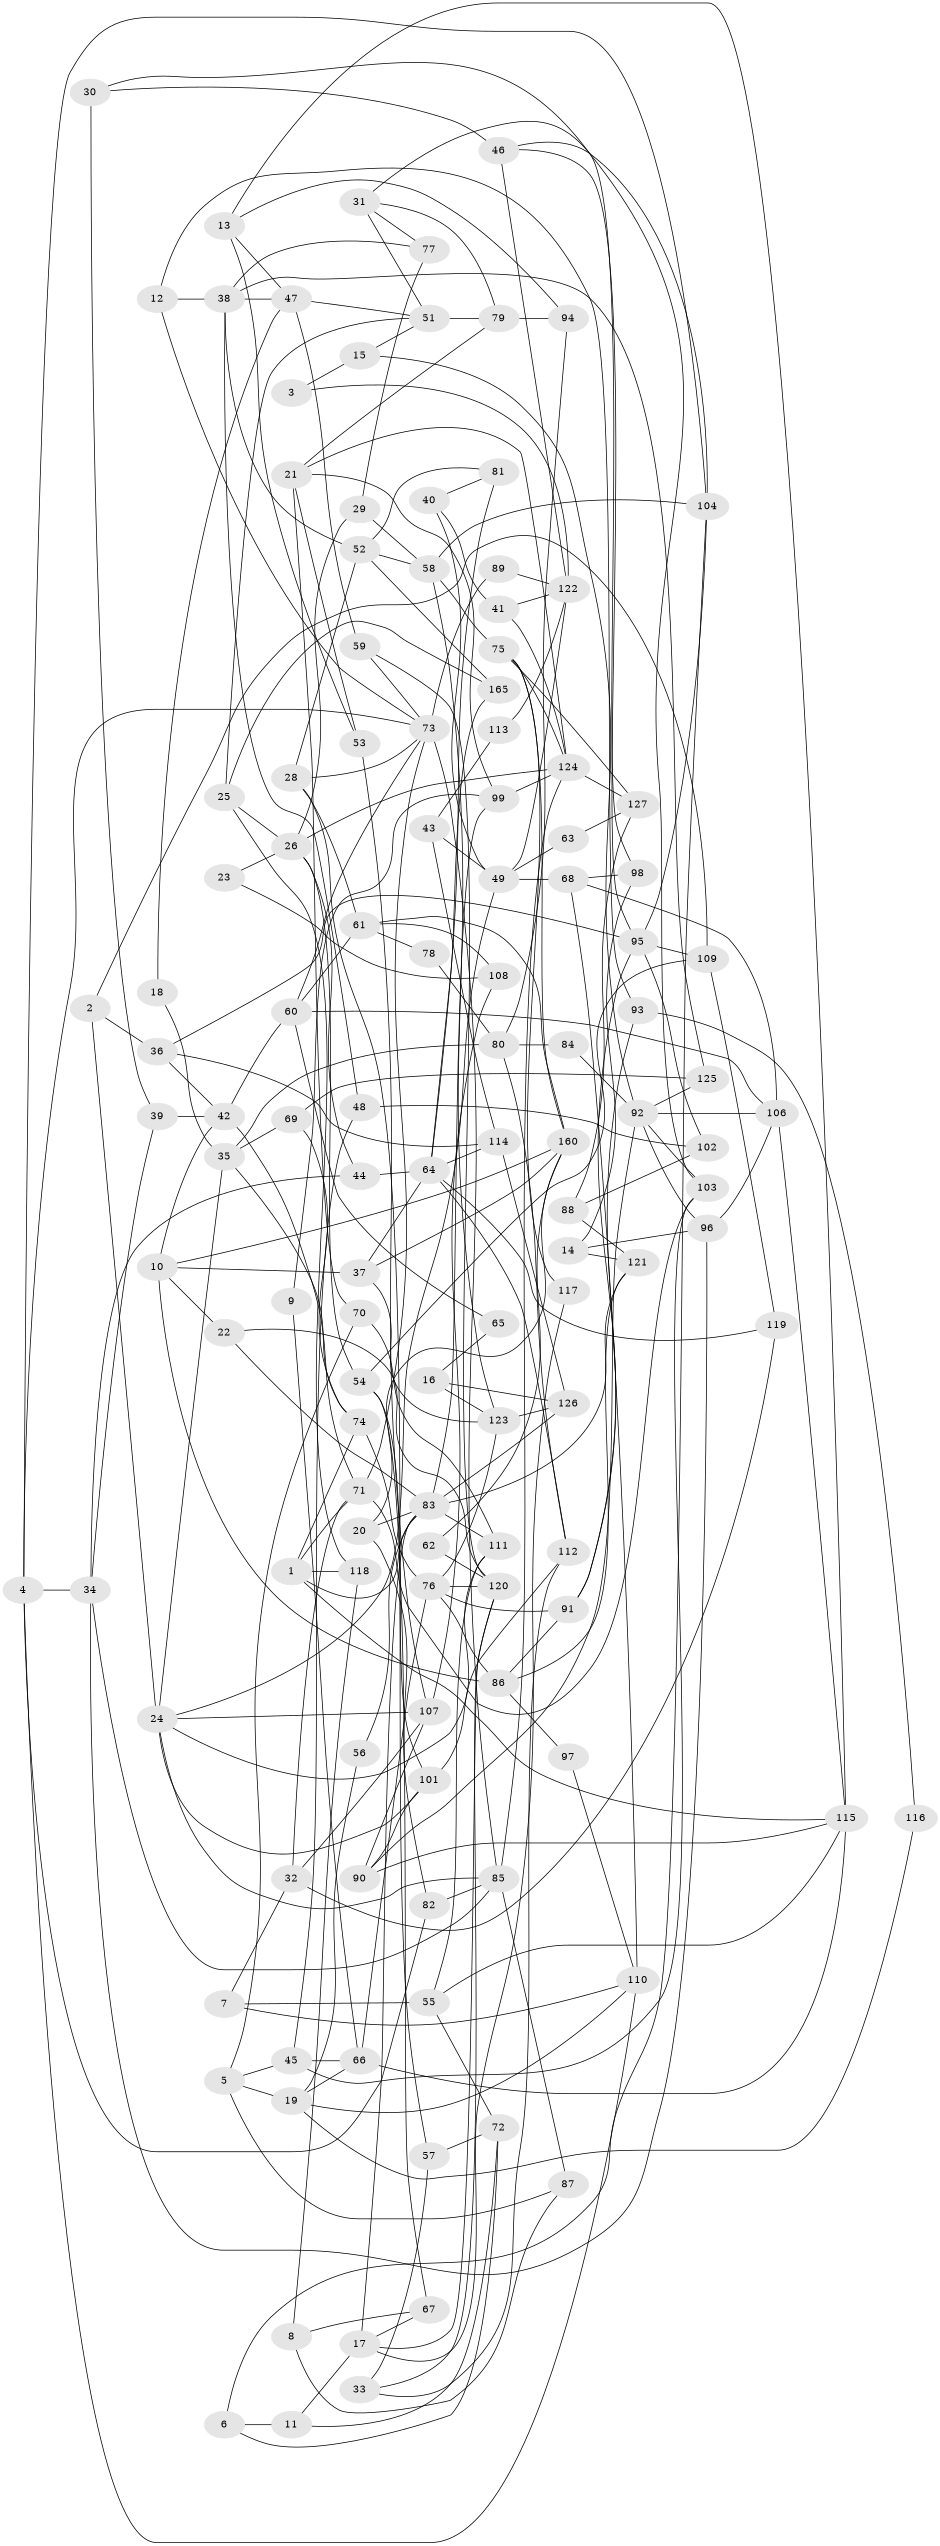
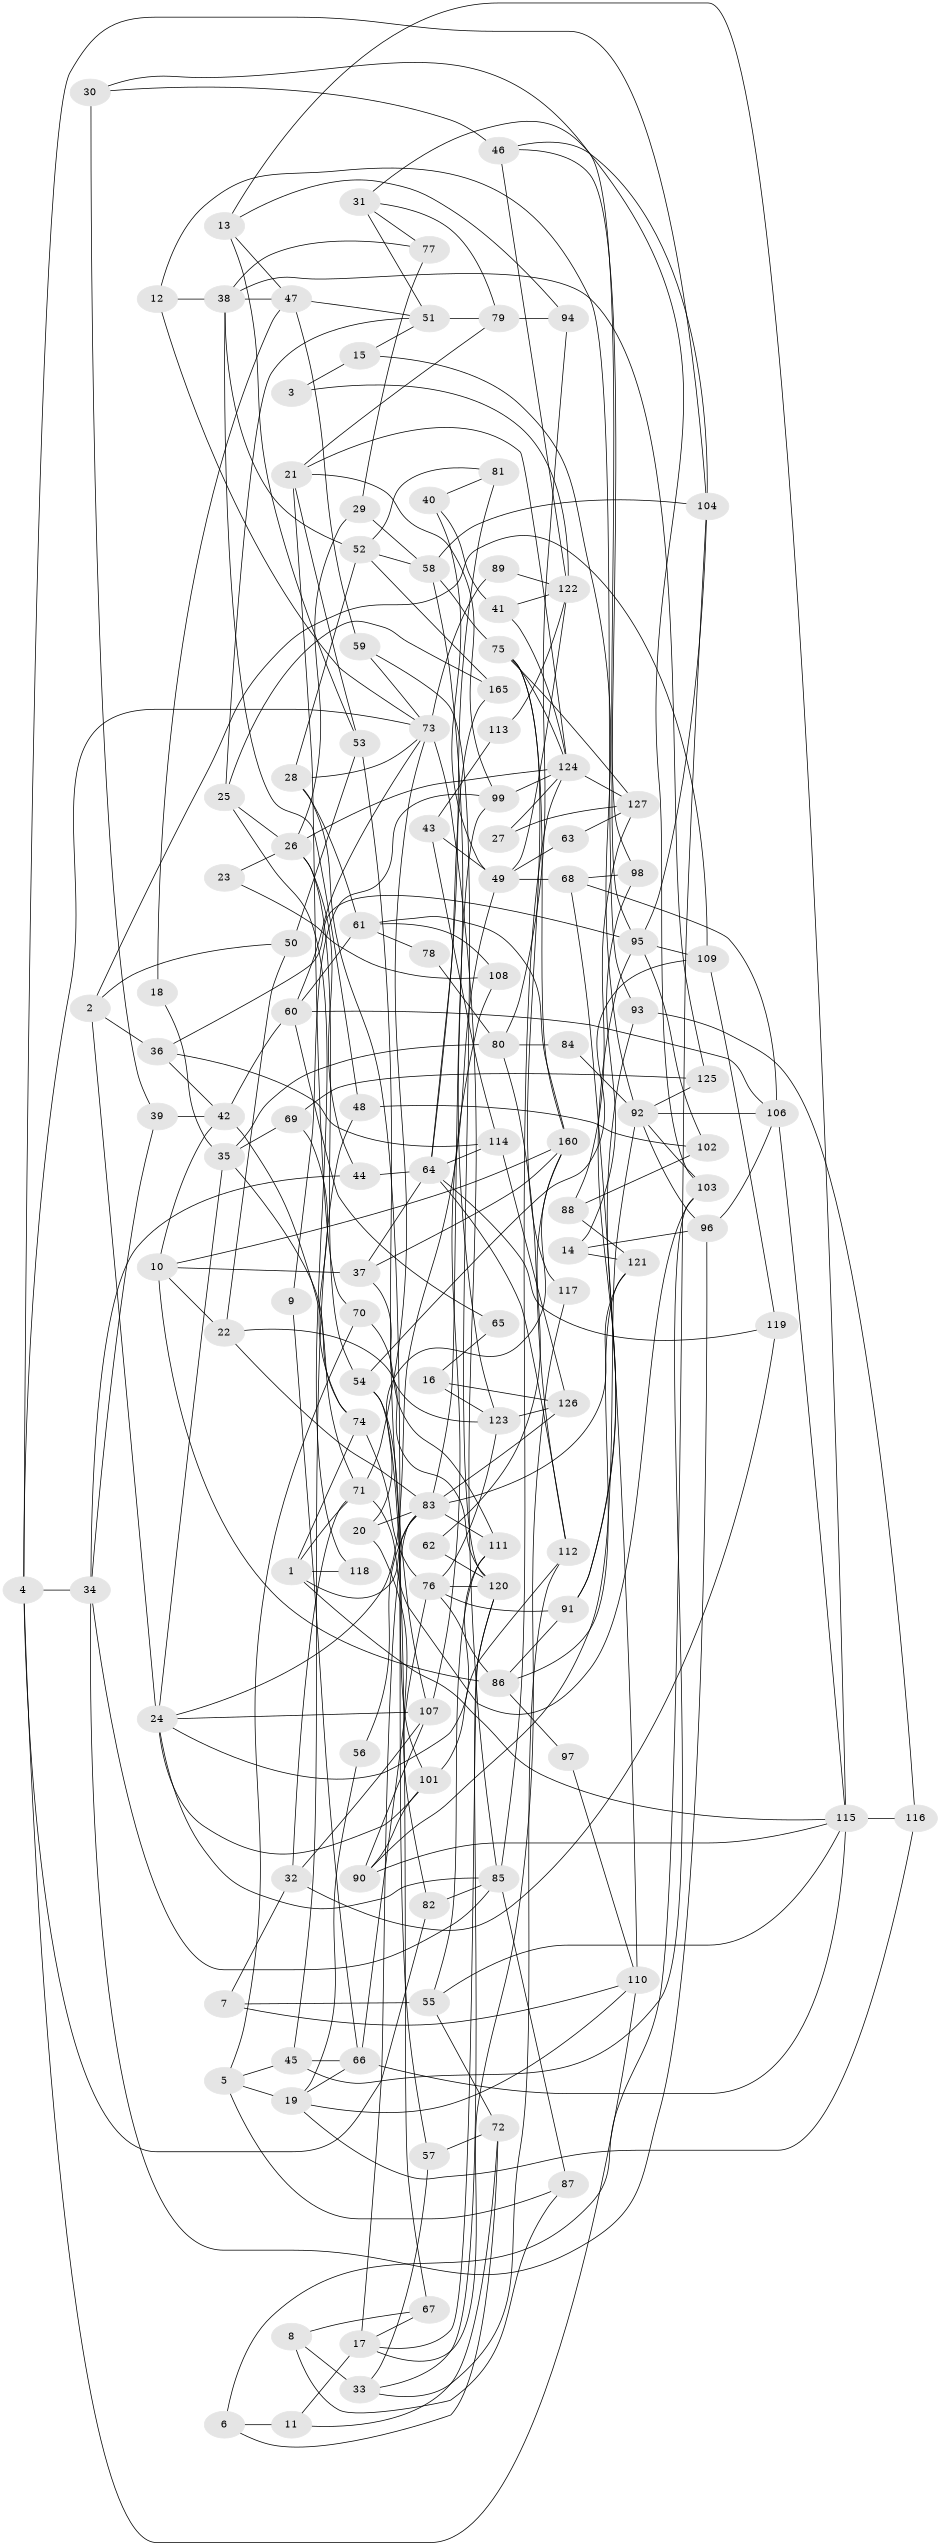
none -> (499, 839)
none -> (292, 943)
none -> (881, 1818)
(323, 1954) -> (326, 2363)
